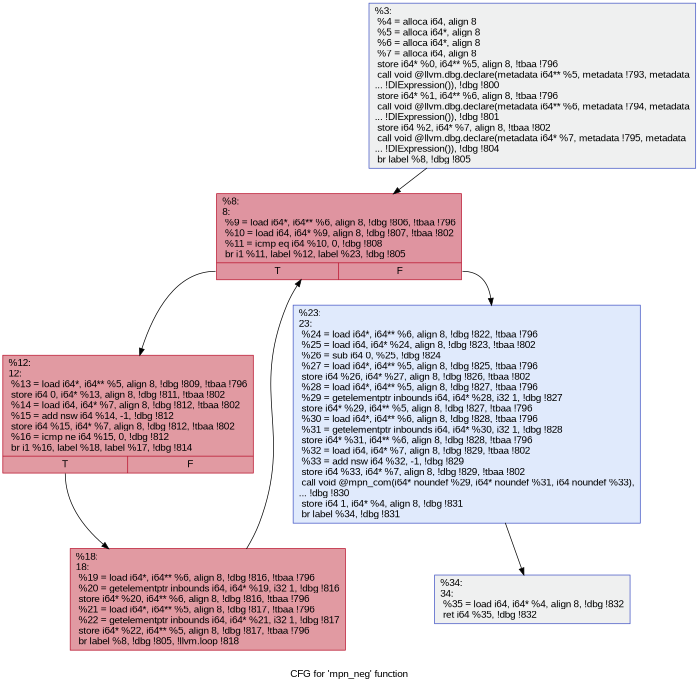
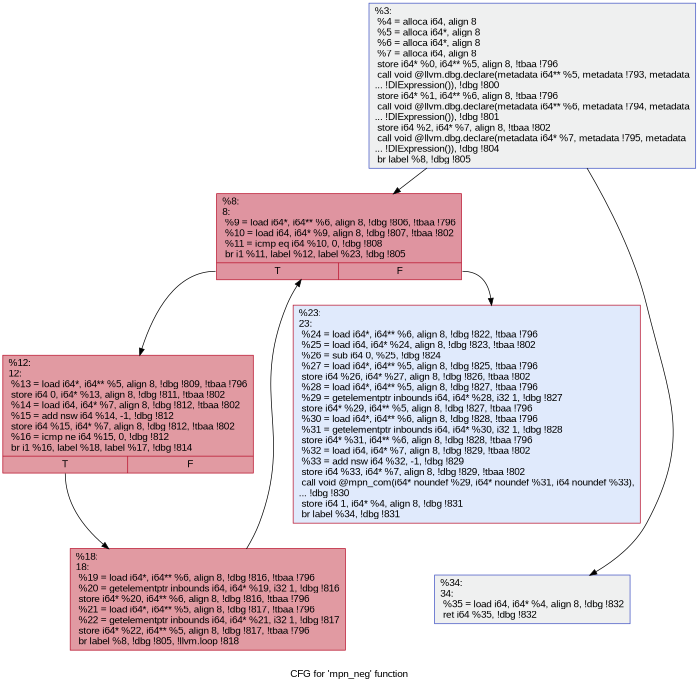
(467, 414) -> (467, 414)
(513, 546) -> (665, 376)
